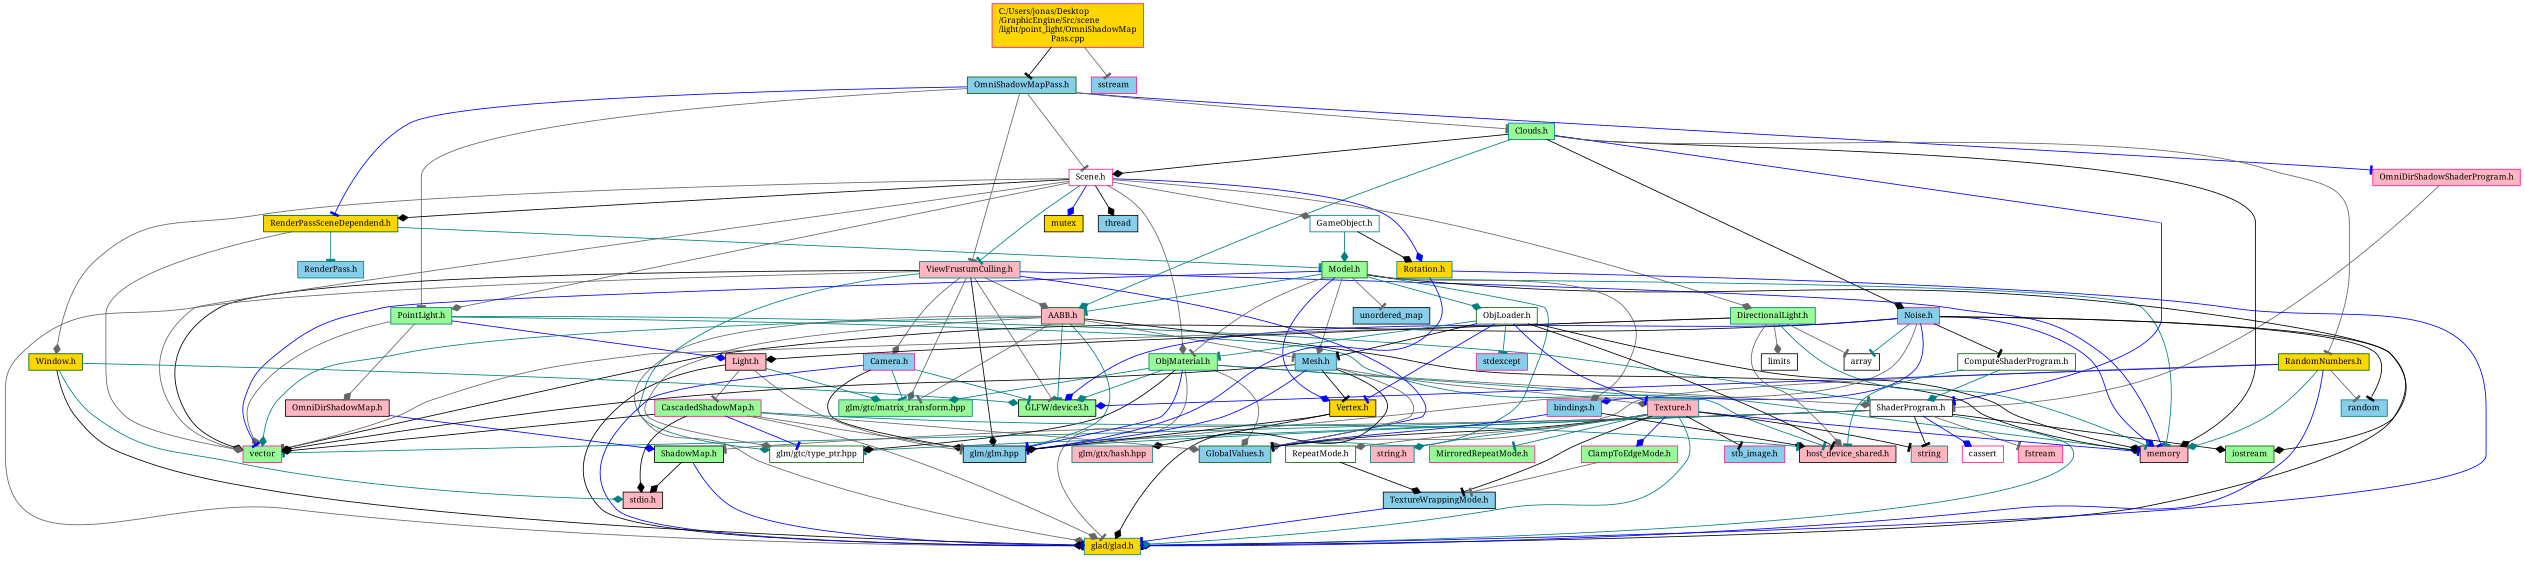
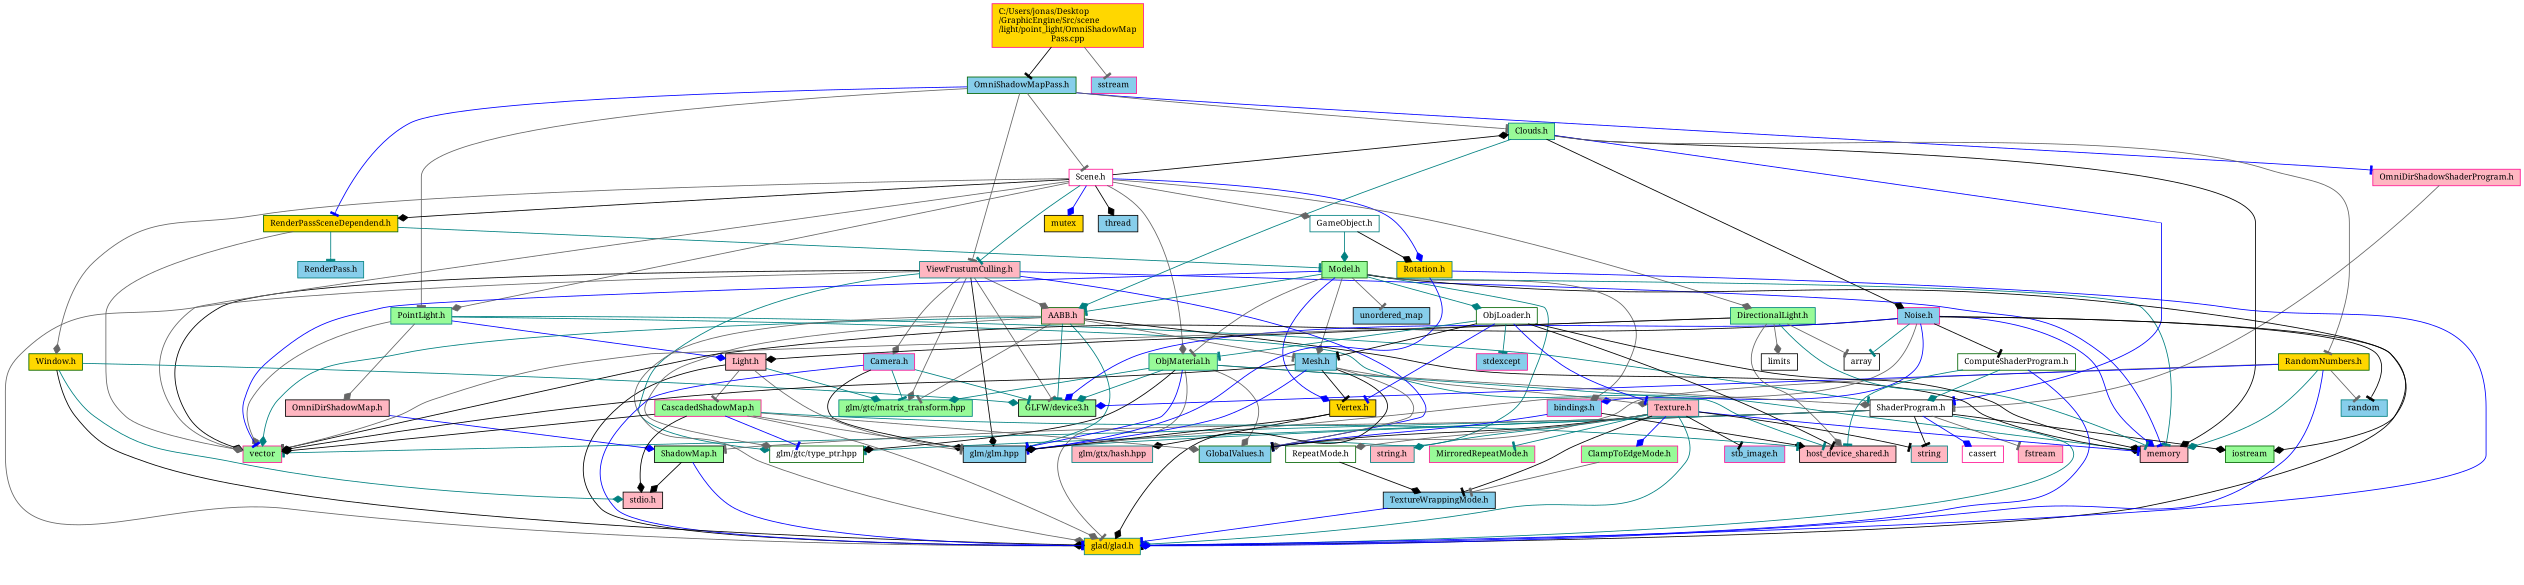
(1316, 153) -> (1306, 156)
none -> (1949, 509)
